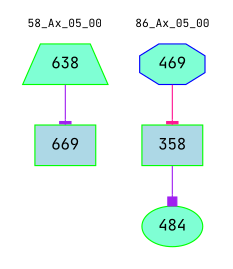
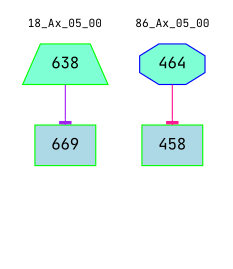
(65, 24) -> (65, 24)
(172, 64) -> (172, 64)
(172, 145) -> (172, 145)
(172, 226) -> none
